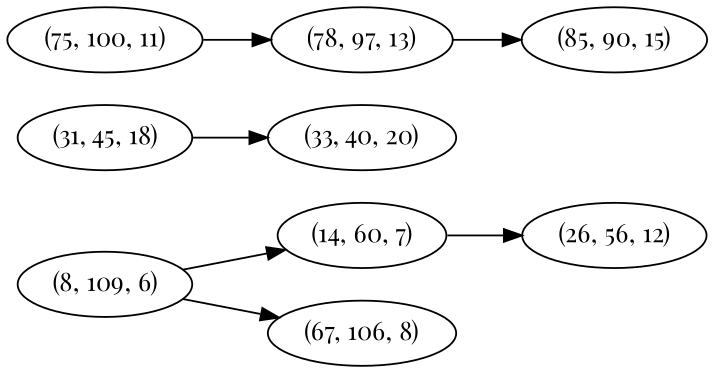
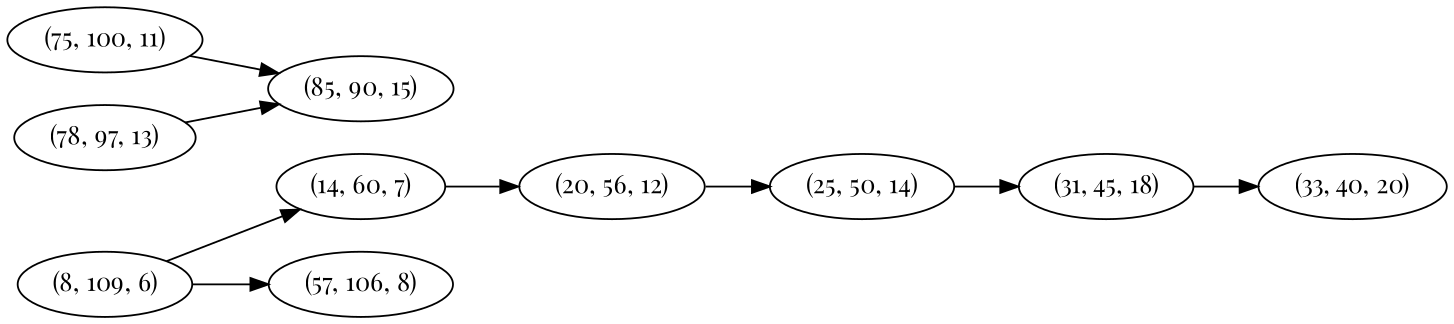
(228, 40) -> (225, 63)
none -> (862, 187)
(614, 235) -> (612, 187)
(362, 333) -> (361, 284)
